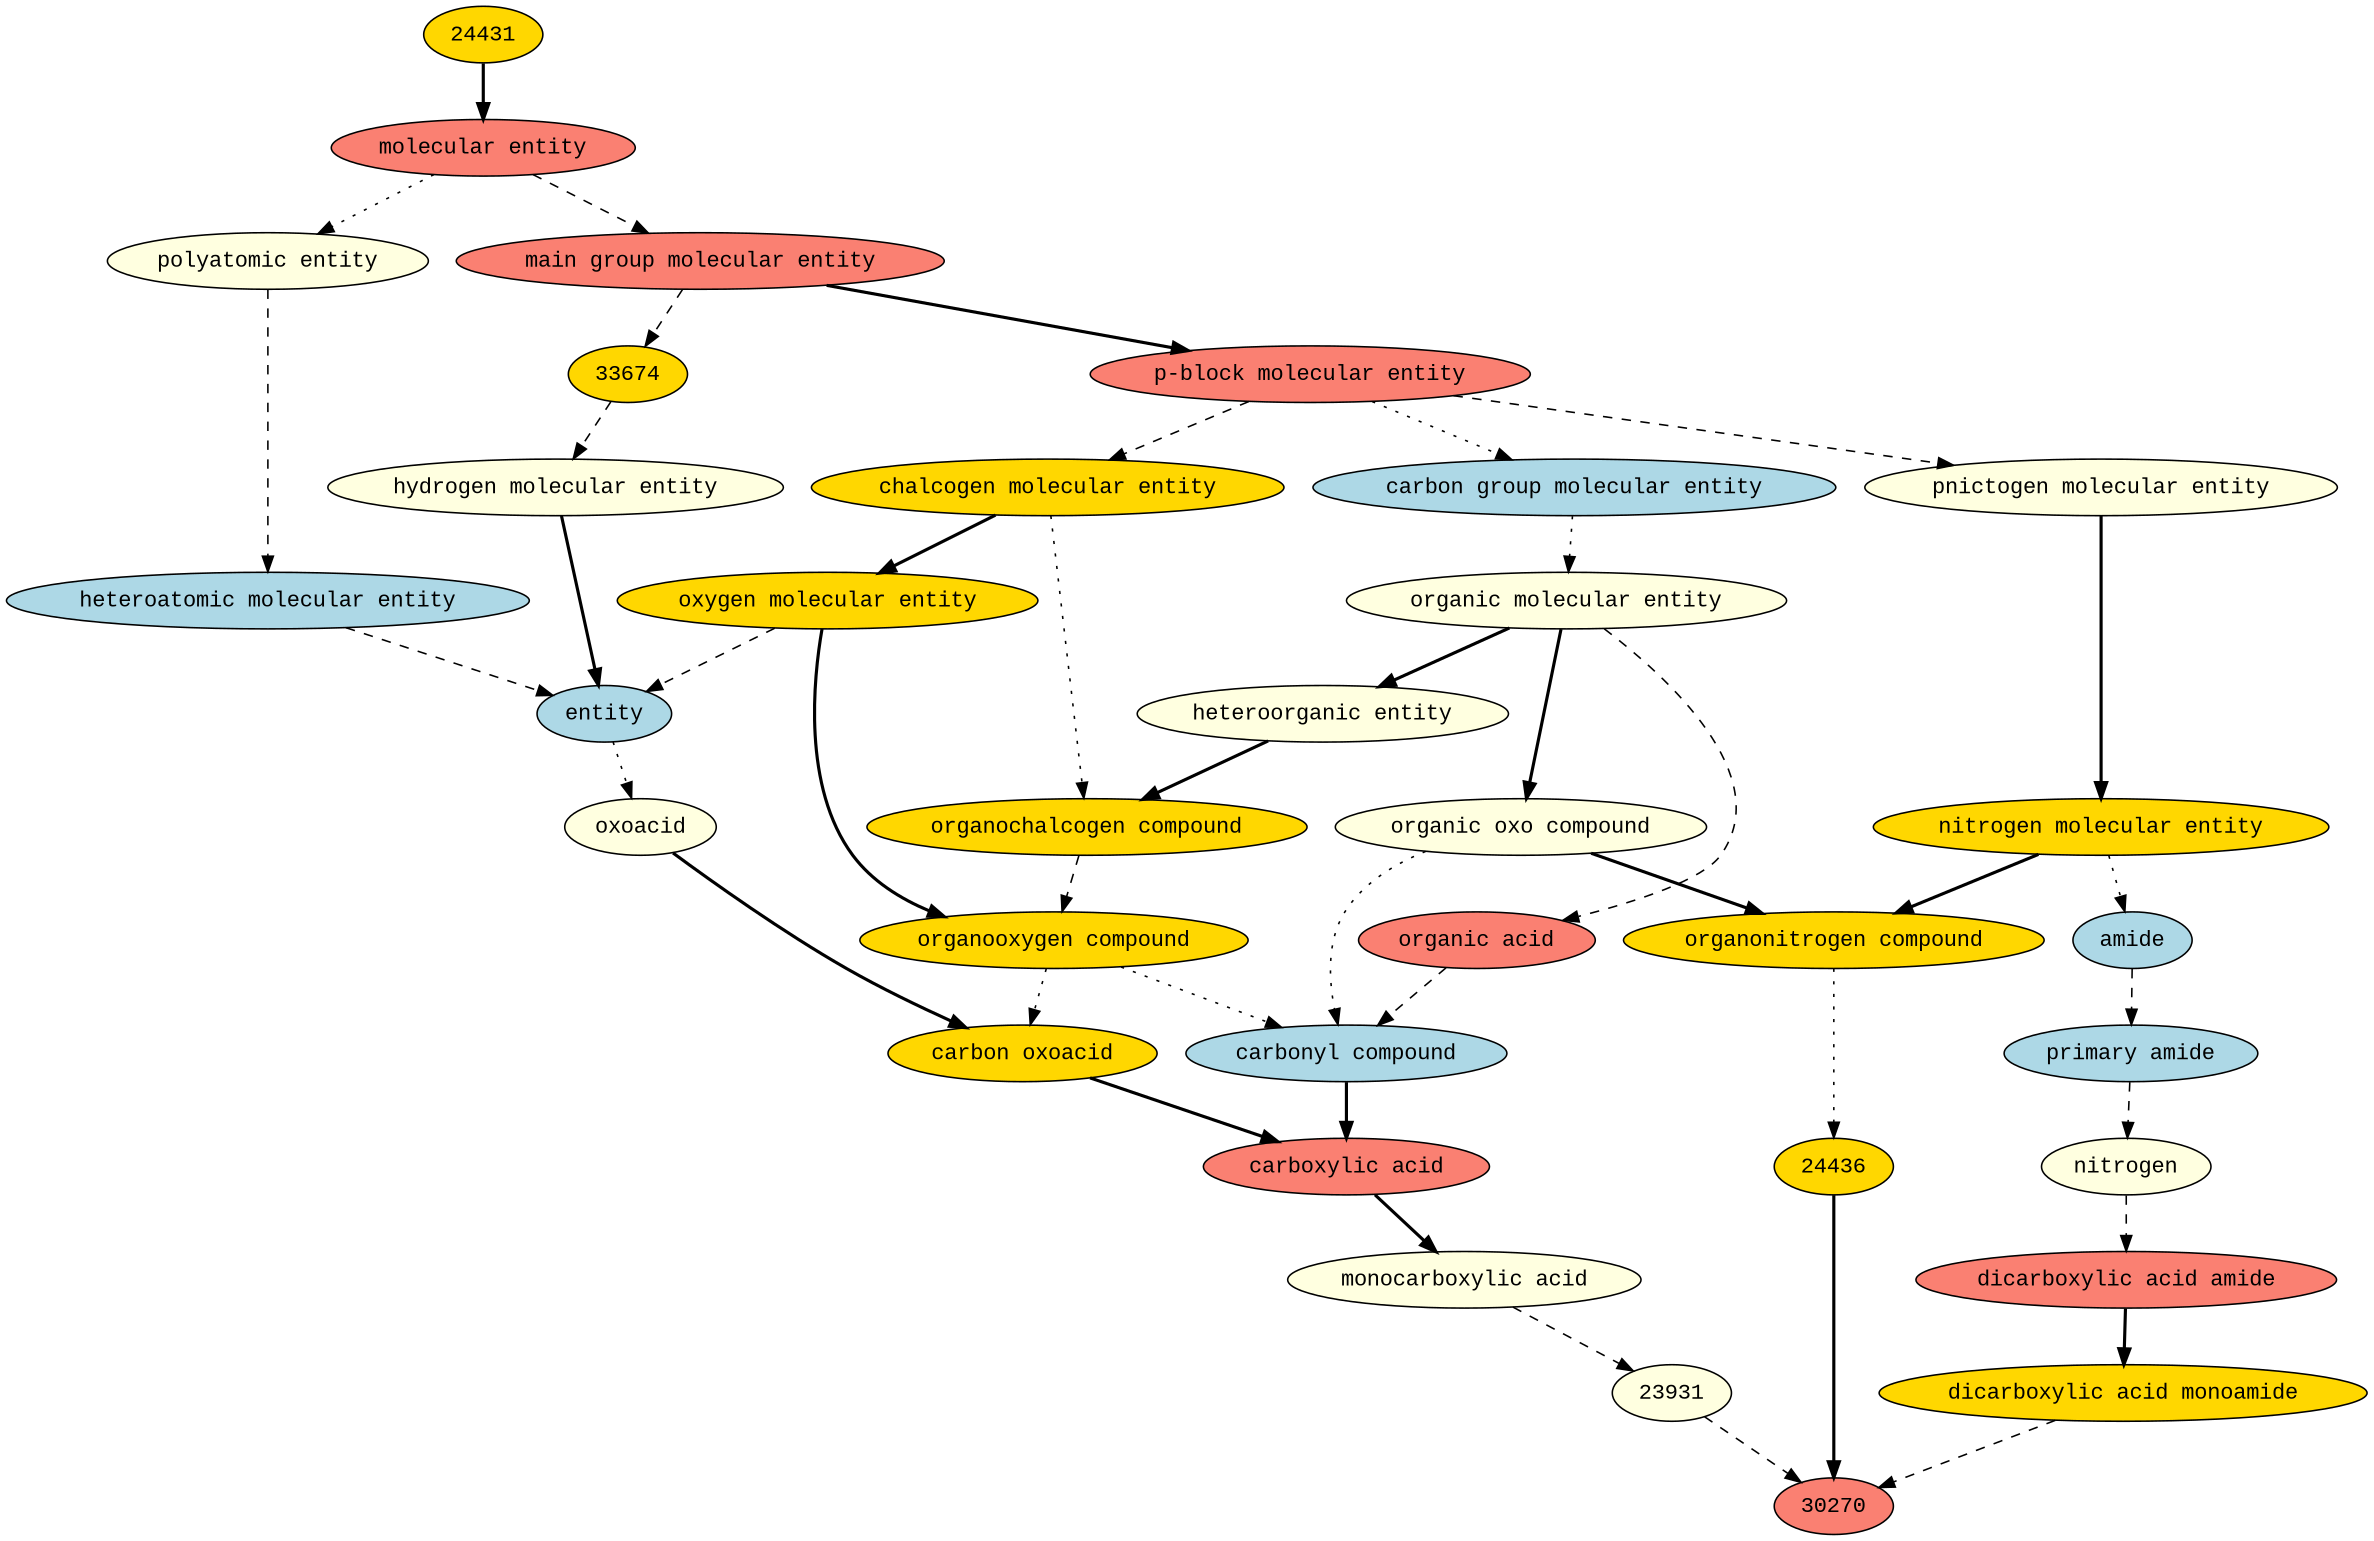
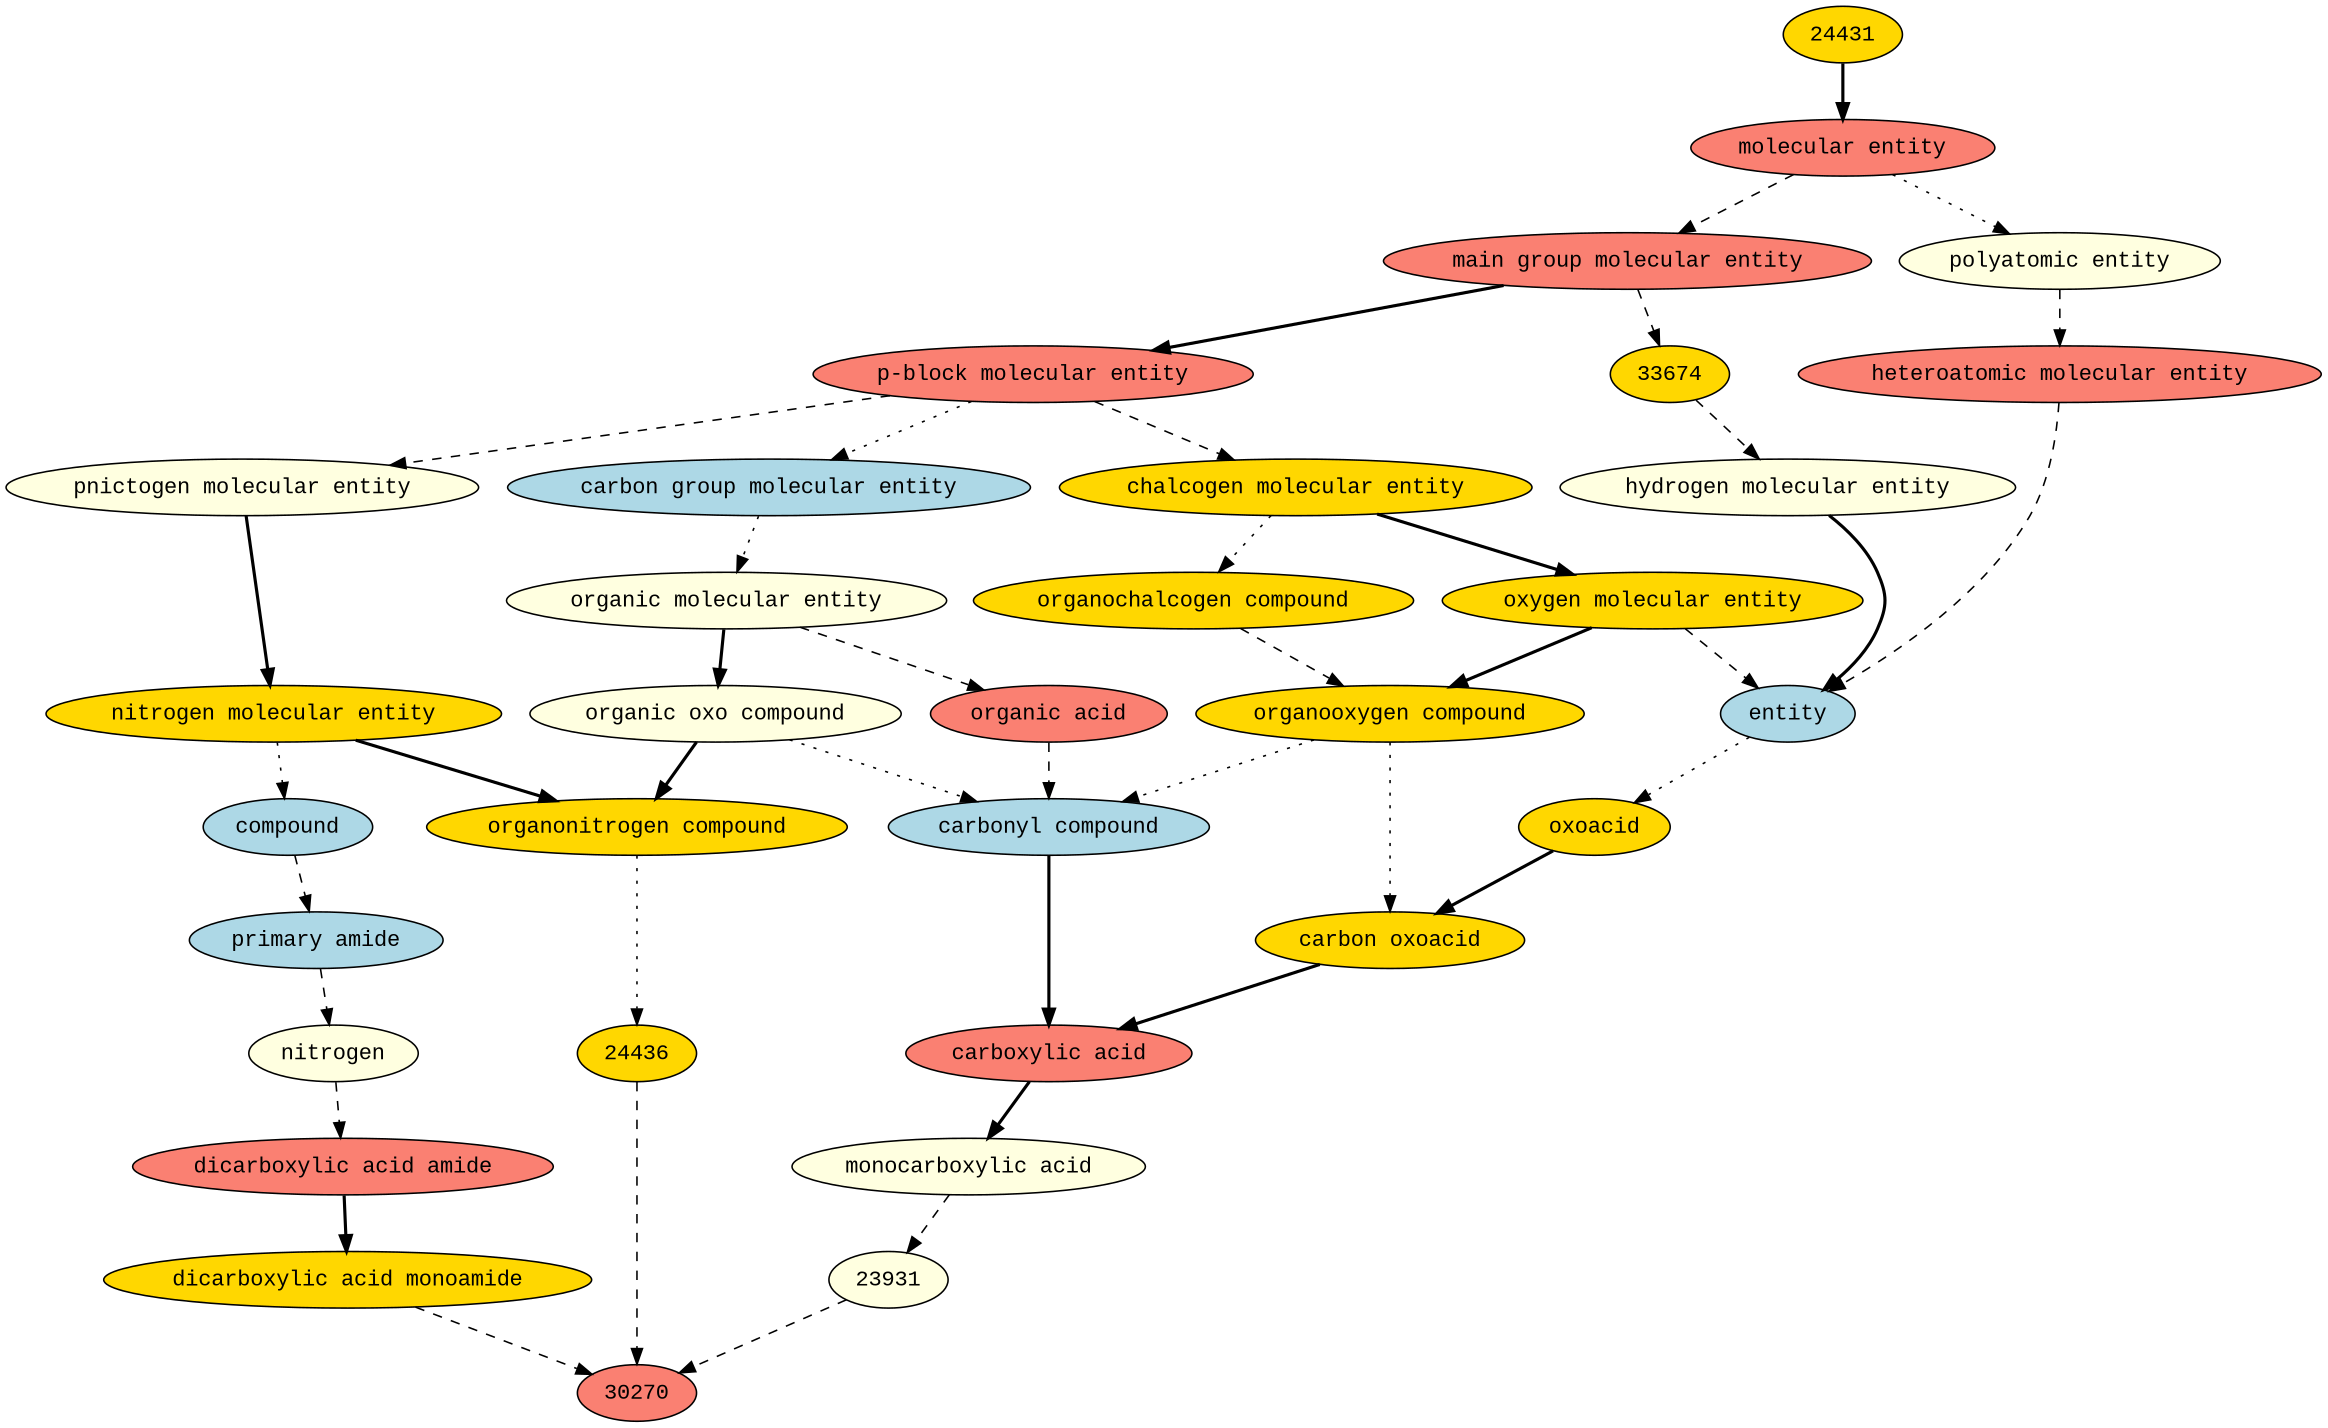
(268, 601) -> (2060, 374)
(1323, 714) -> none
(641, 827) -> (1594, 827)
(2133, 940) -> (288, 827)
(1834, 1328) -> (637, 1215)
